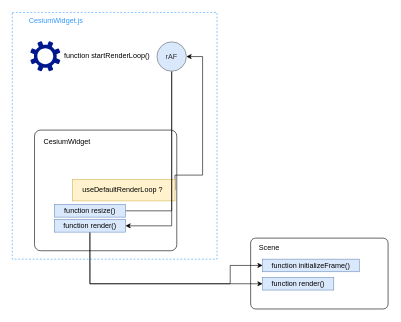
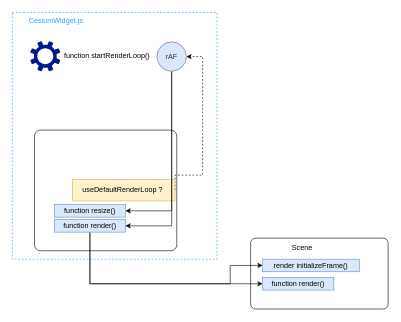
(203, 125) -> (203, 125)
(67, 141) -> none
(129, 211) -> (131, 211)
(269, 248) -> (302, 248)
(311, 266) -> (311, 266)
